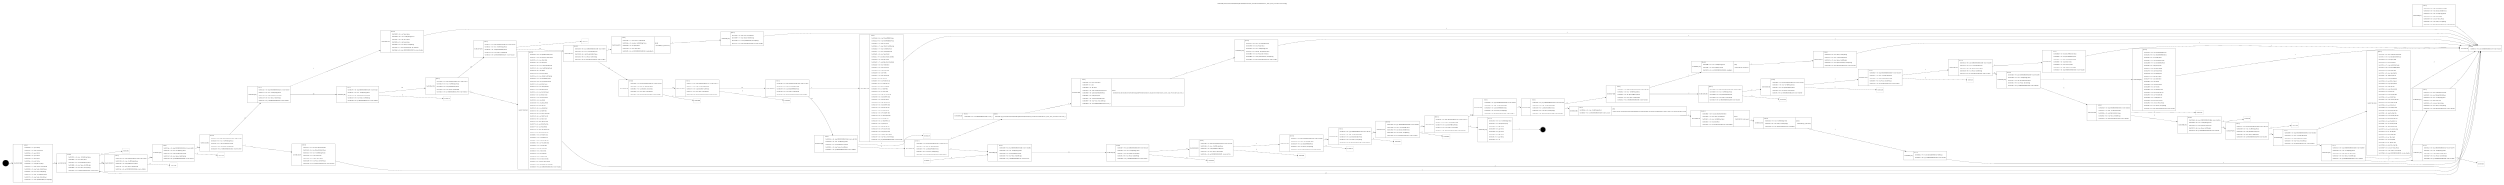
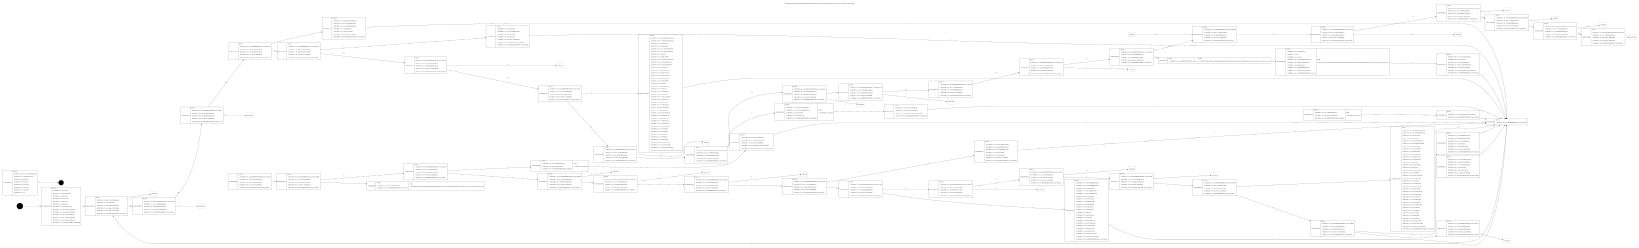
(881, 88) -> none
(1720, 119) -> none
(1446, 124) -> none
